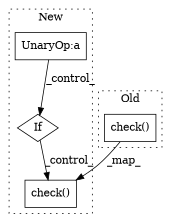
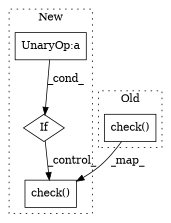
(70, 79) -> (66, 79)
